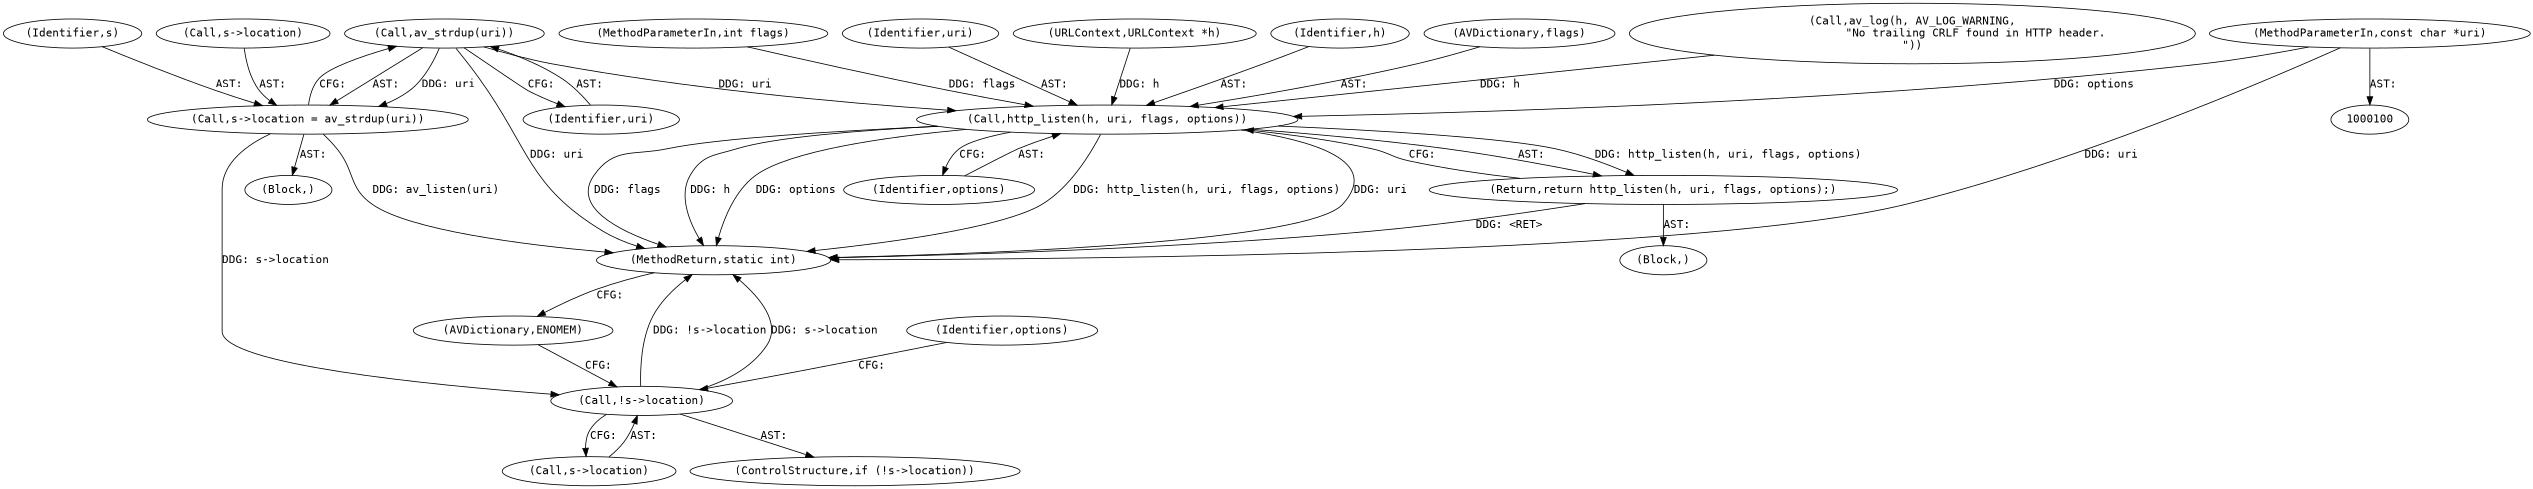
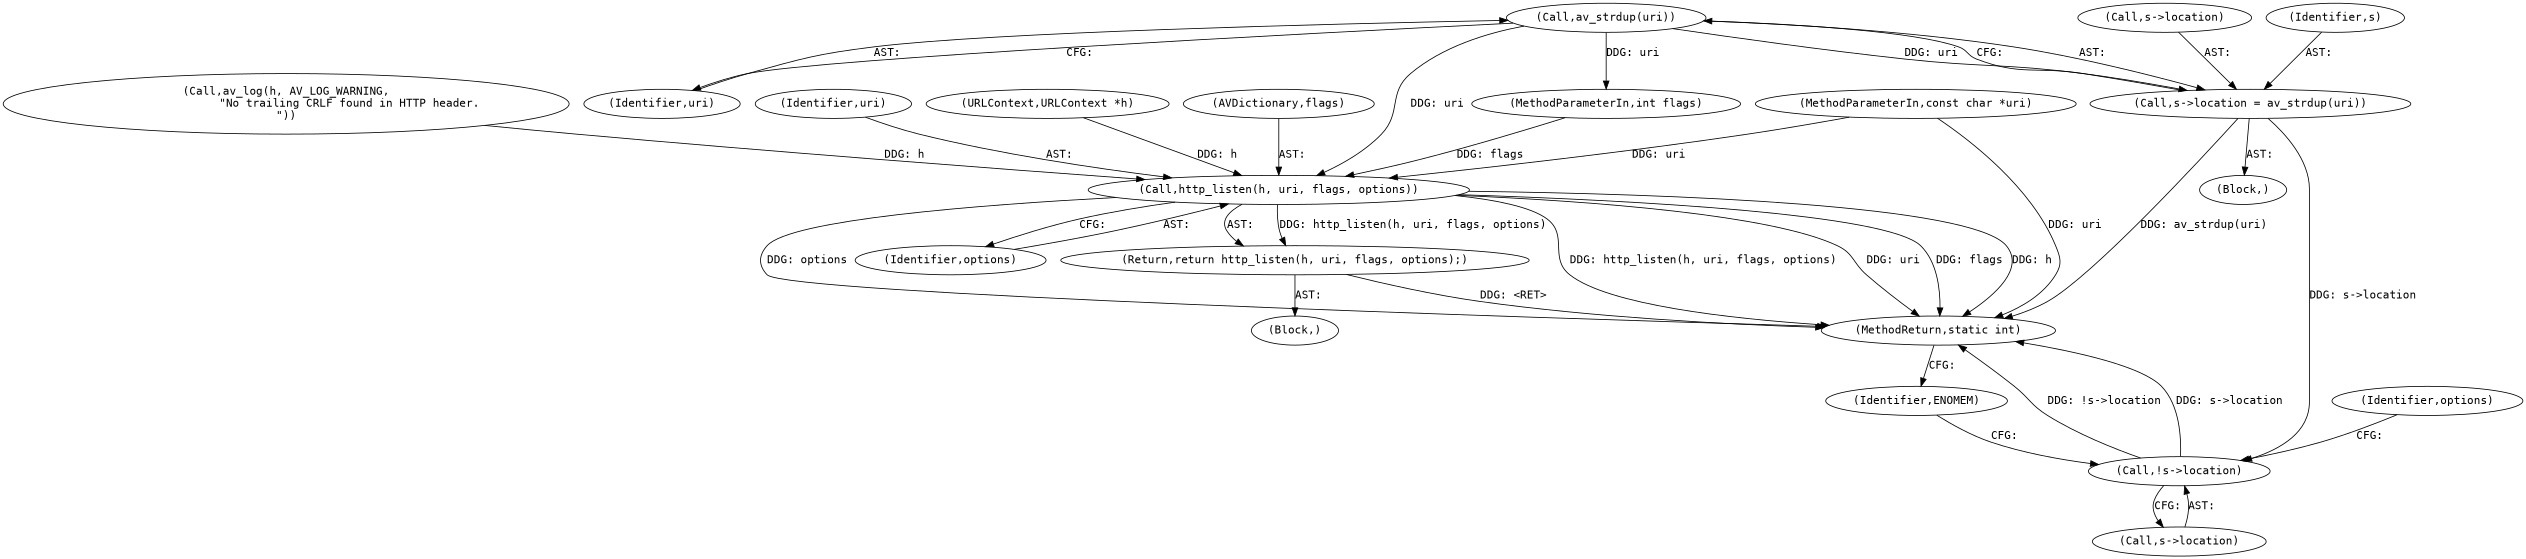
(1340, 34) -> none
(2094, 84) -> (1659, 155)
(2370, 120) -> none
(1387, 153) -> none
(531, 163) -> (1606, 57)
(436, 190) -> (2204, 225)
(513, 331) -> (1917, 401)
(855, 471) -> none
